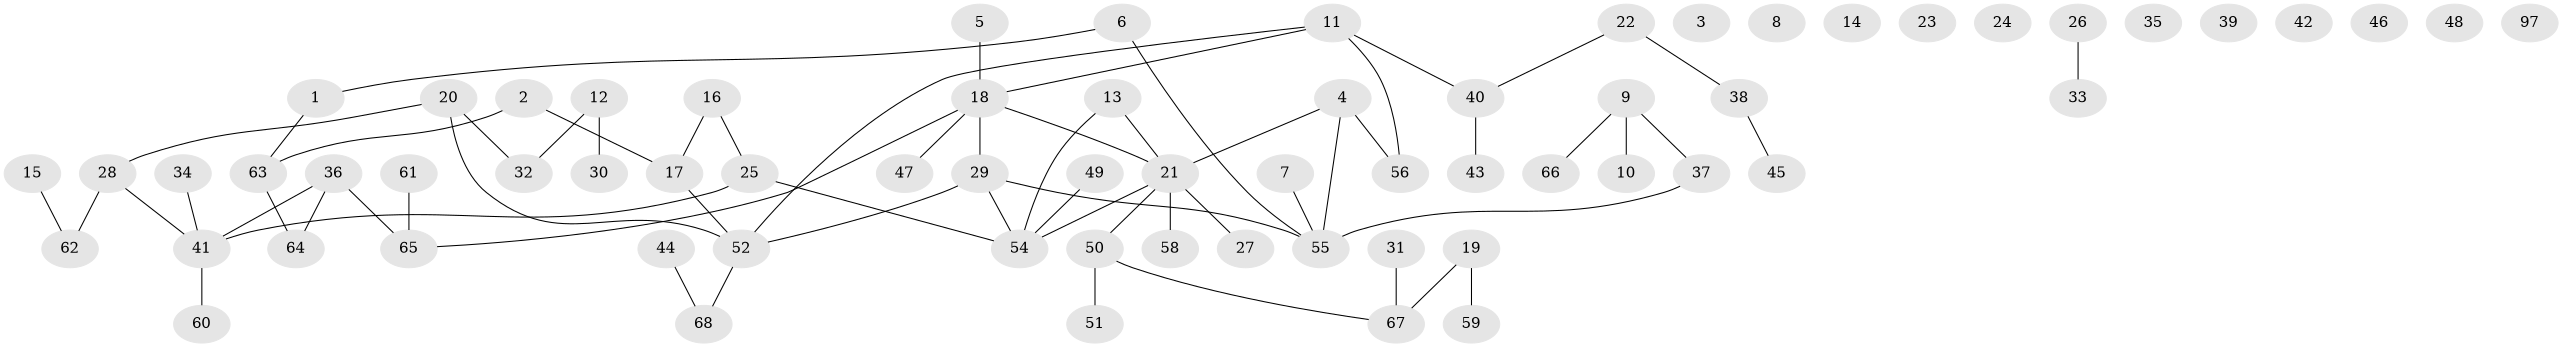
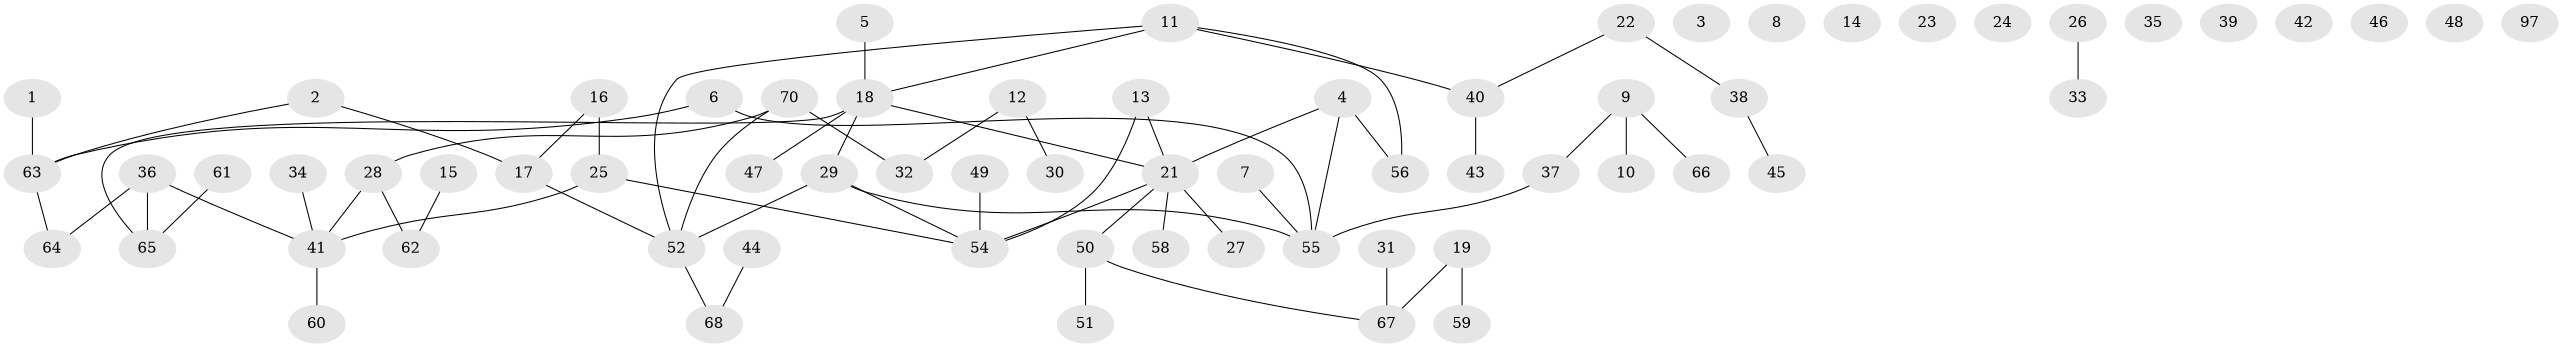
(719, 60) -> (371, 129)
(449, 98) -> (790, 98)
